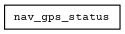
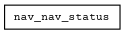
(62, 17) -> (62, 17)
